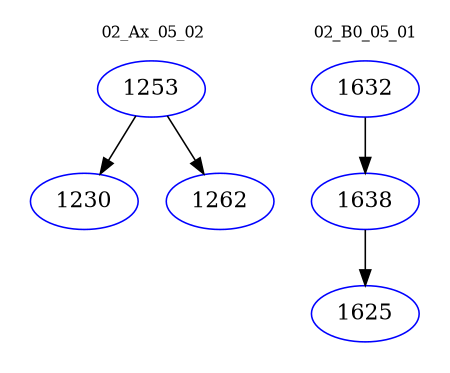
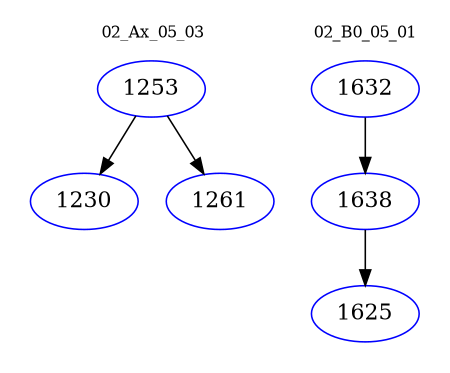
(153, 34) -> (153, 34)
(220, 201) -> (220, 201)
